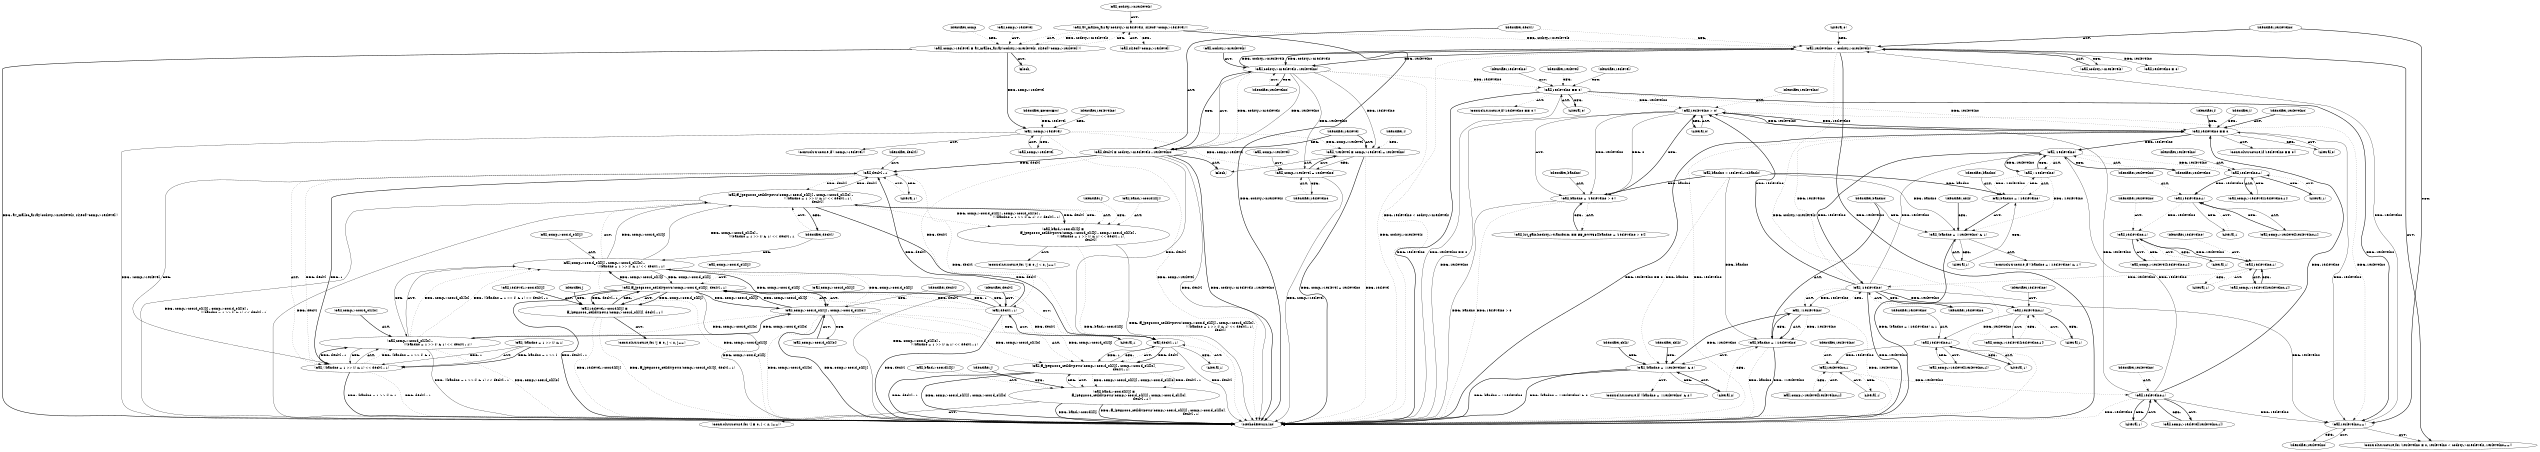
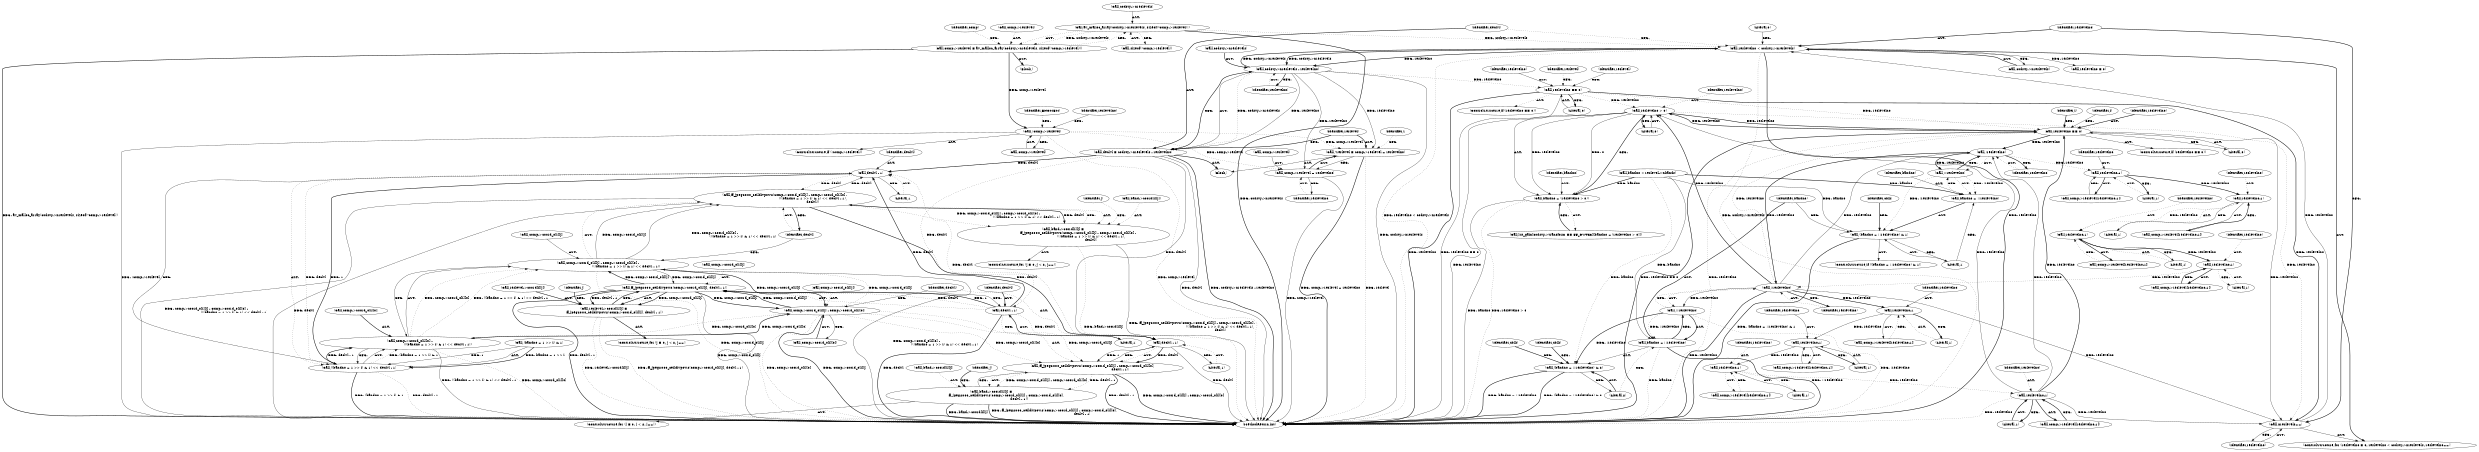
(1054, 121) -> (1047, 121)
(1380, 243) -> (1379, 241)
(1649, 395) -> none
(2349, 425) -> (2286, 425)
